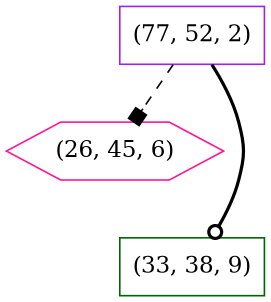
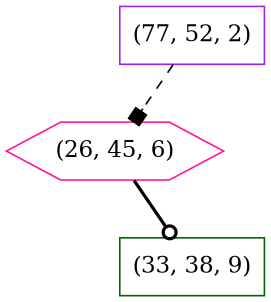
(243, 145) -> (150, 204)
